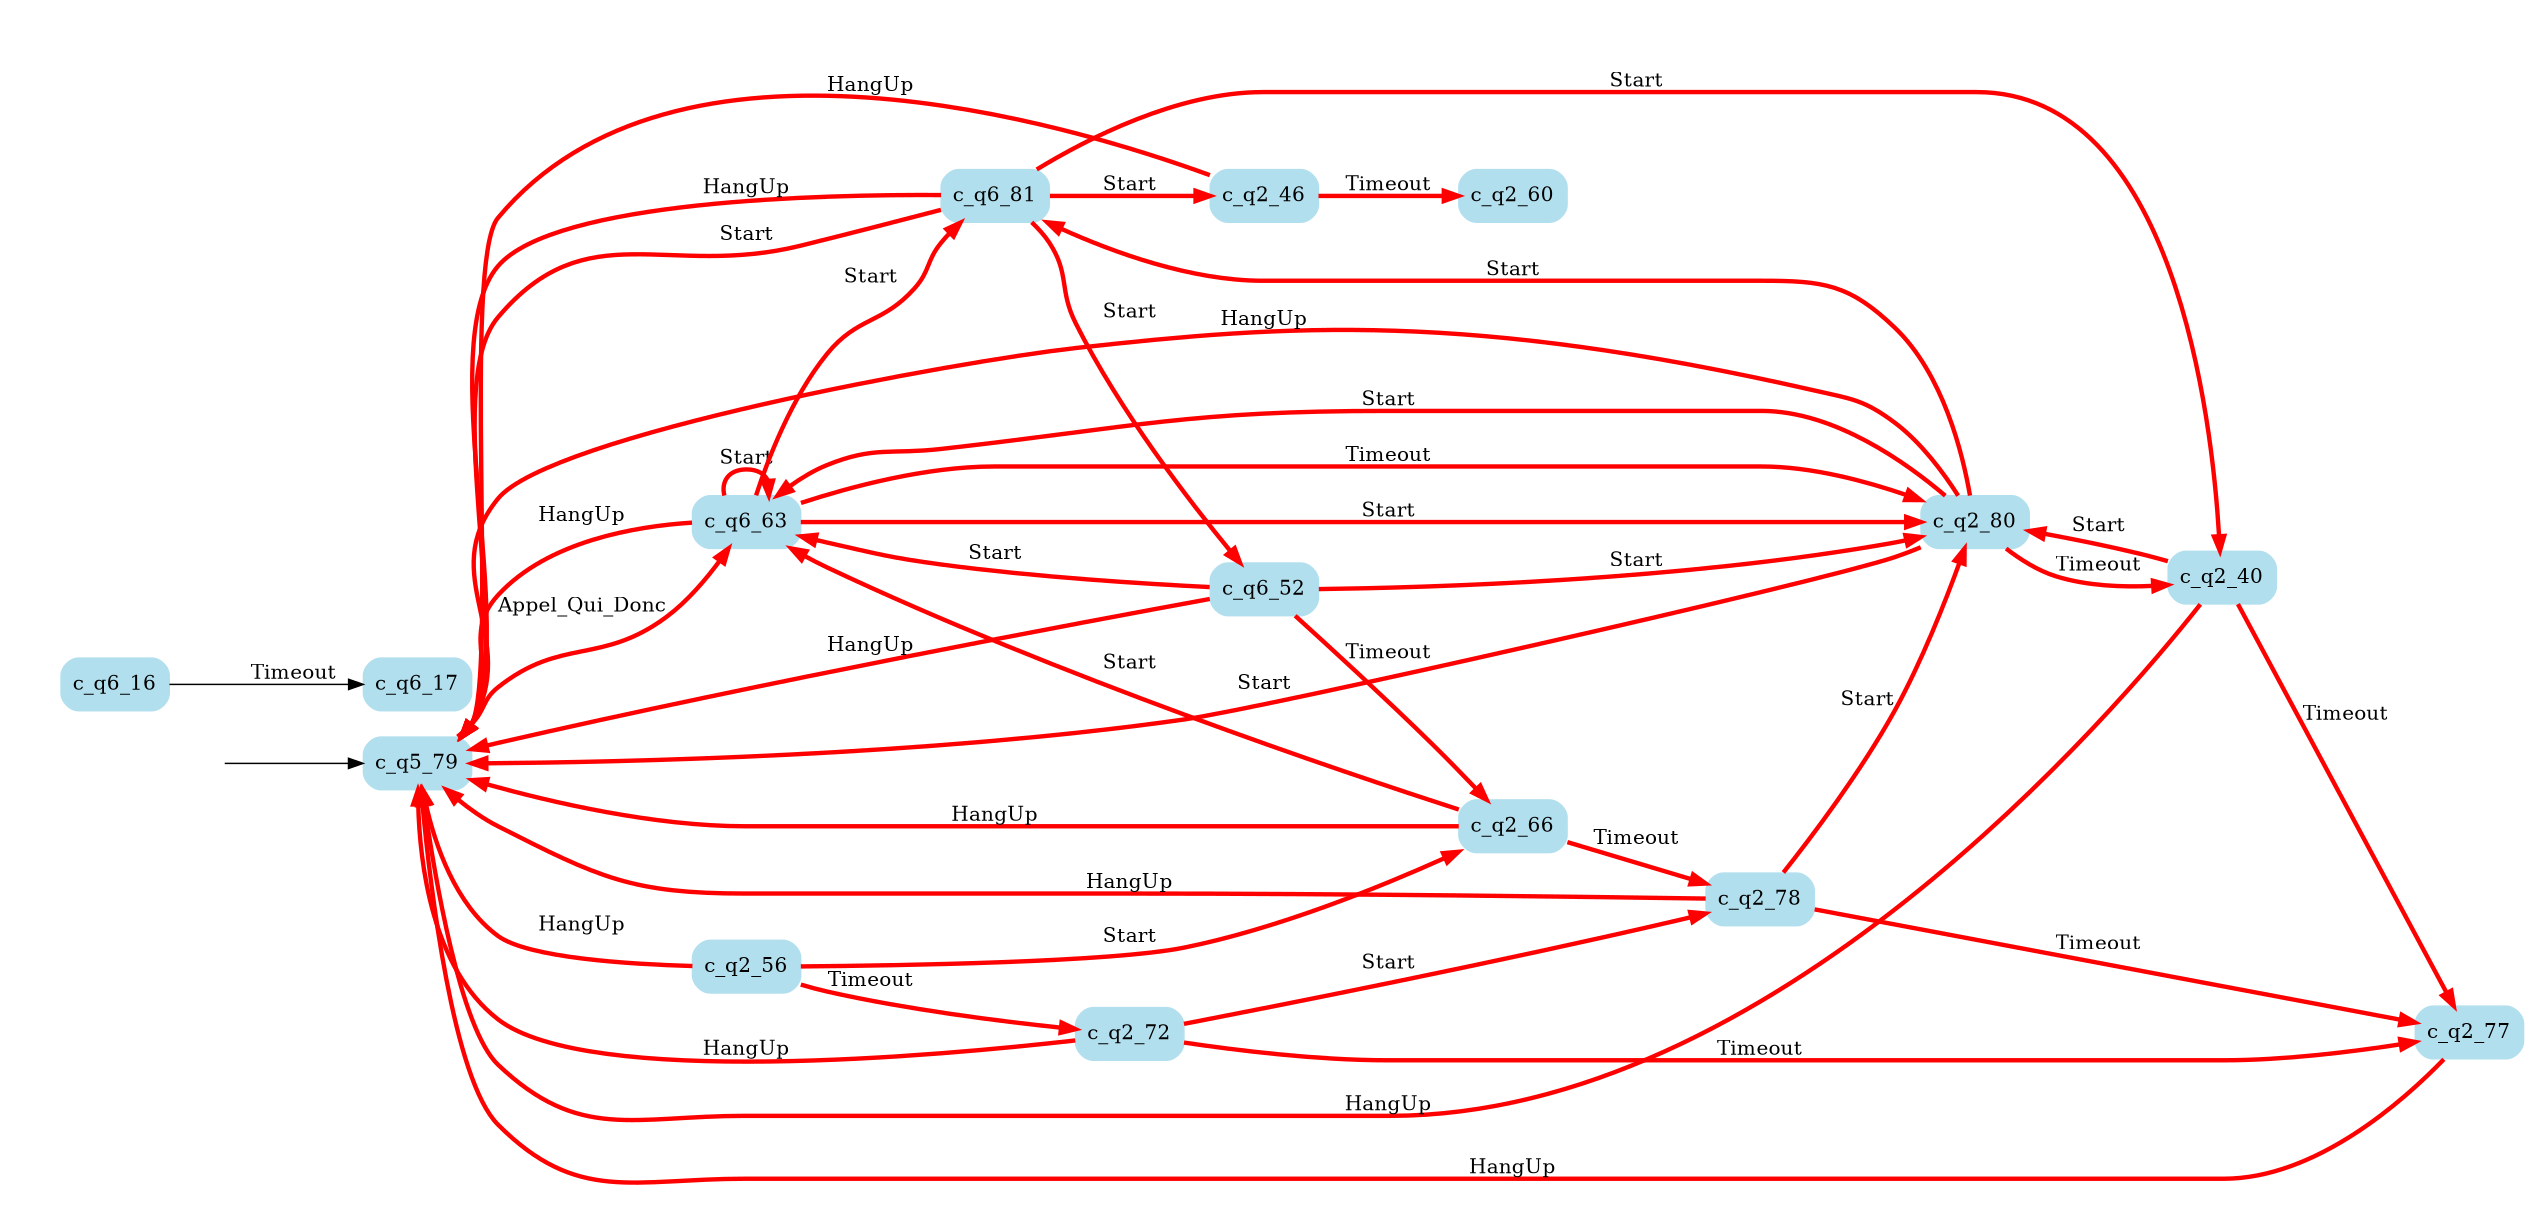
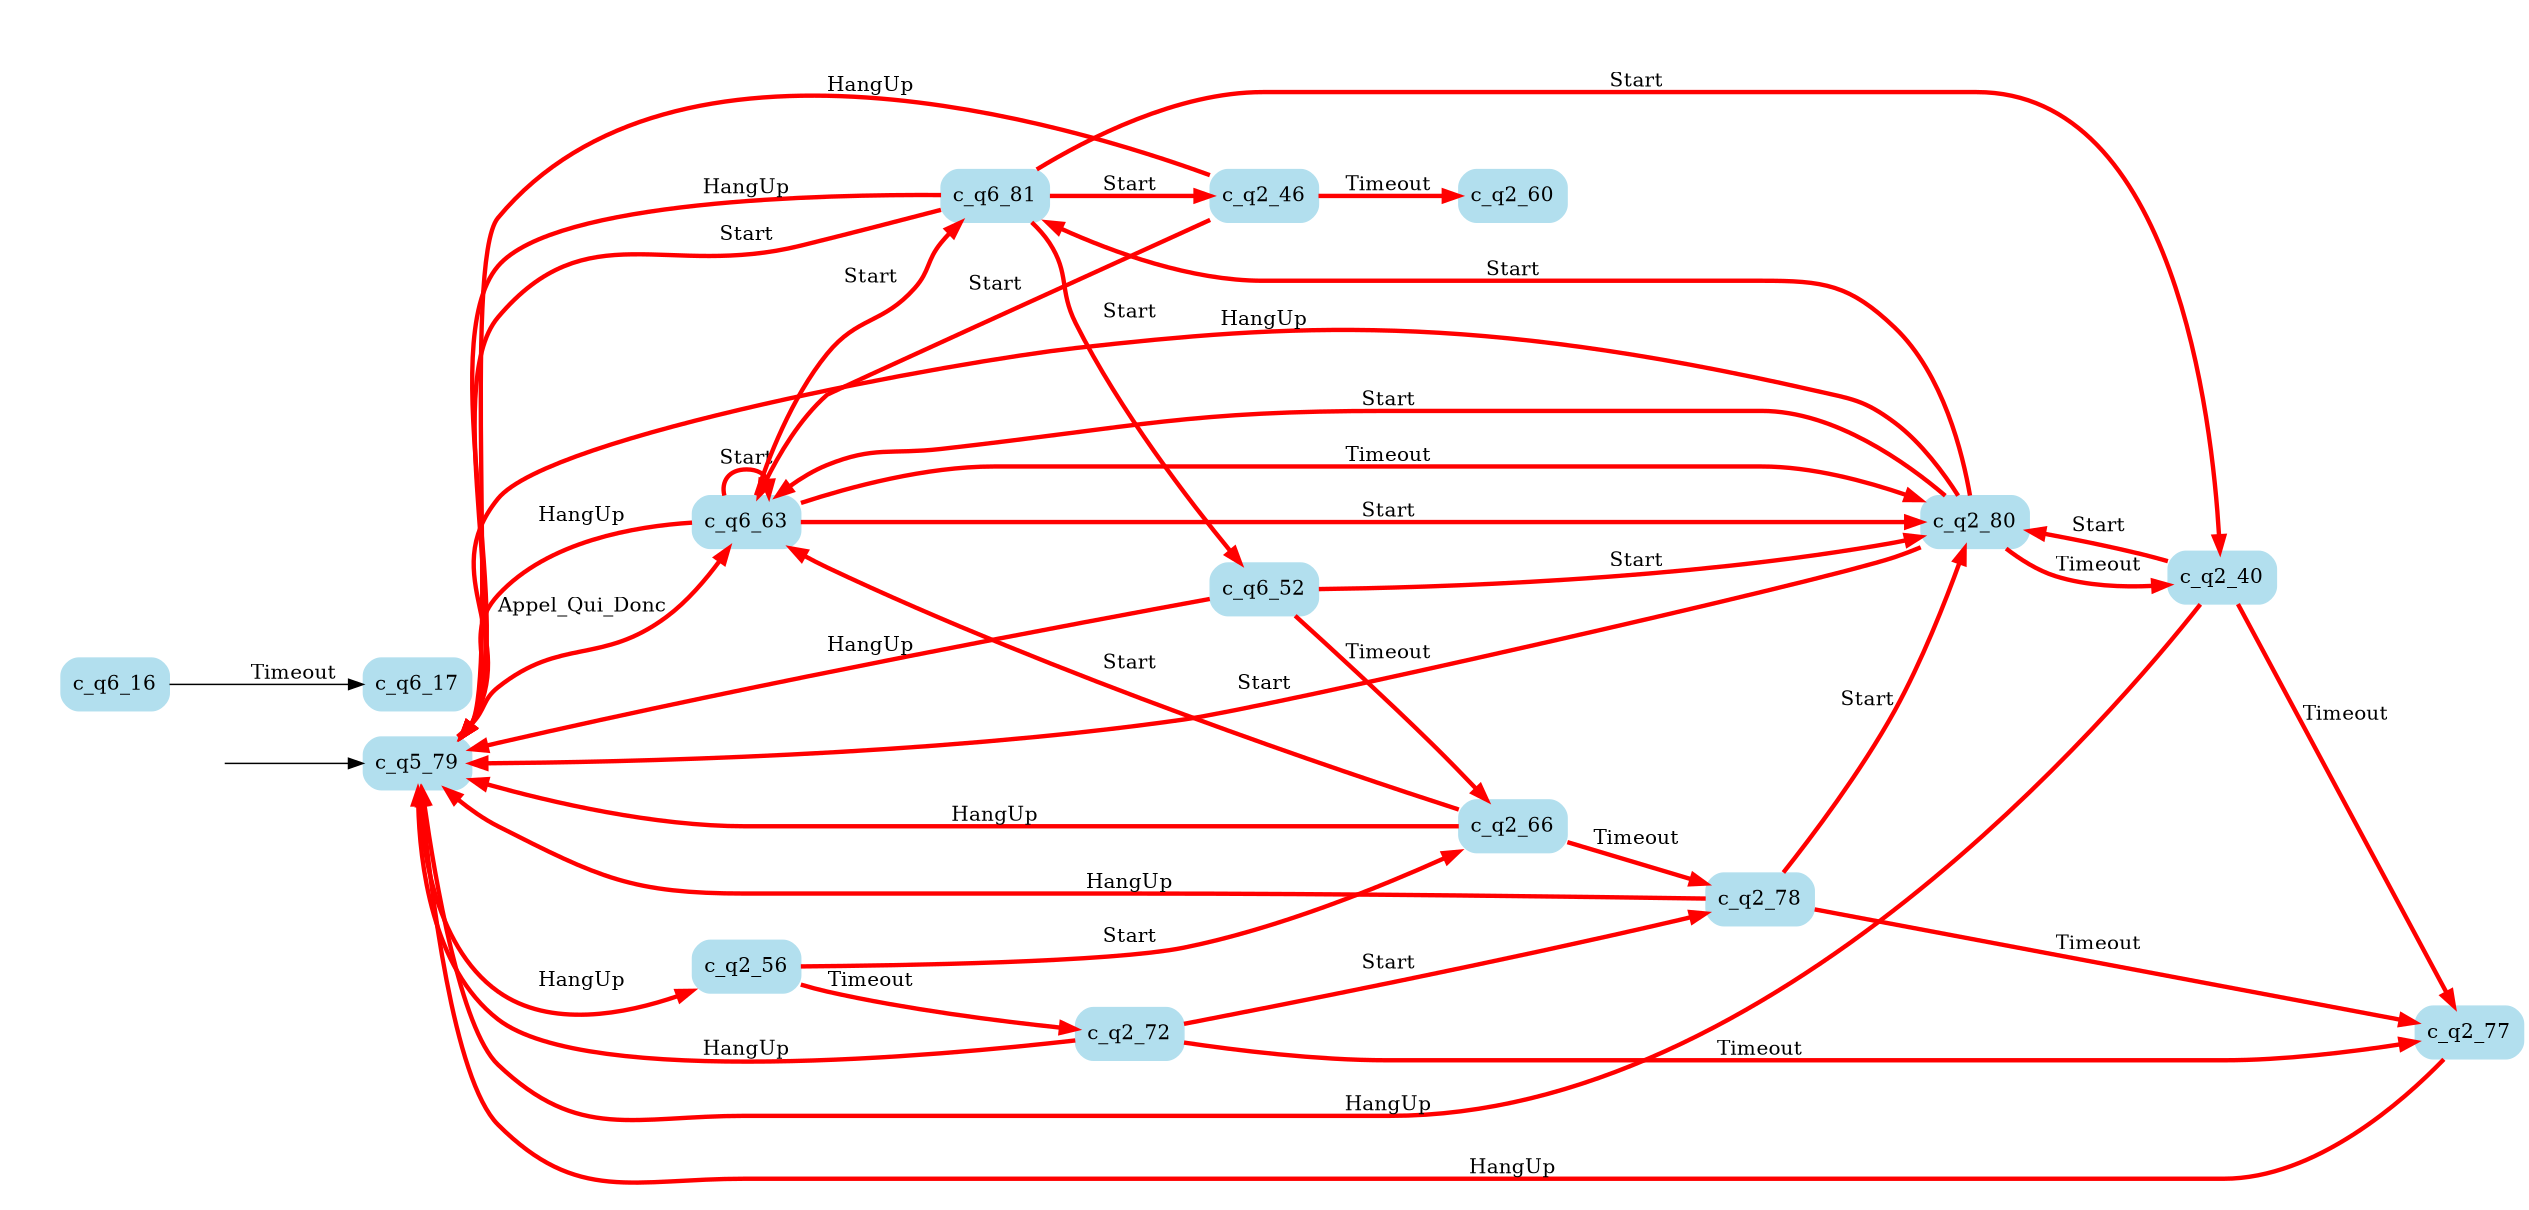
(1011, 573) -> (970, 329)
(519, 945) -> (484, 979)
